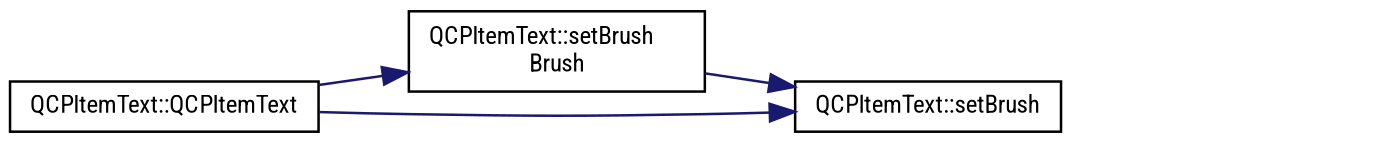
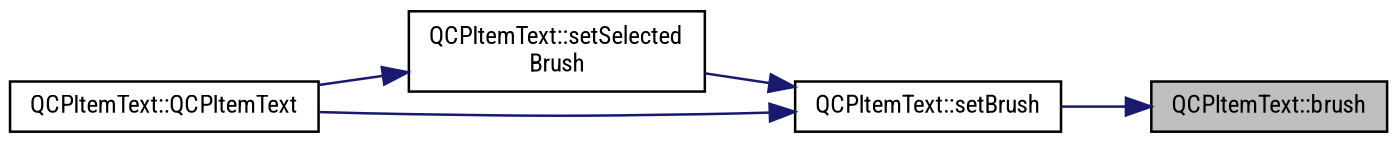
(557, 51) -> (557, 51)
none -> (1269, 107)
